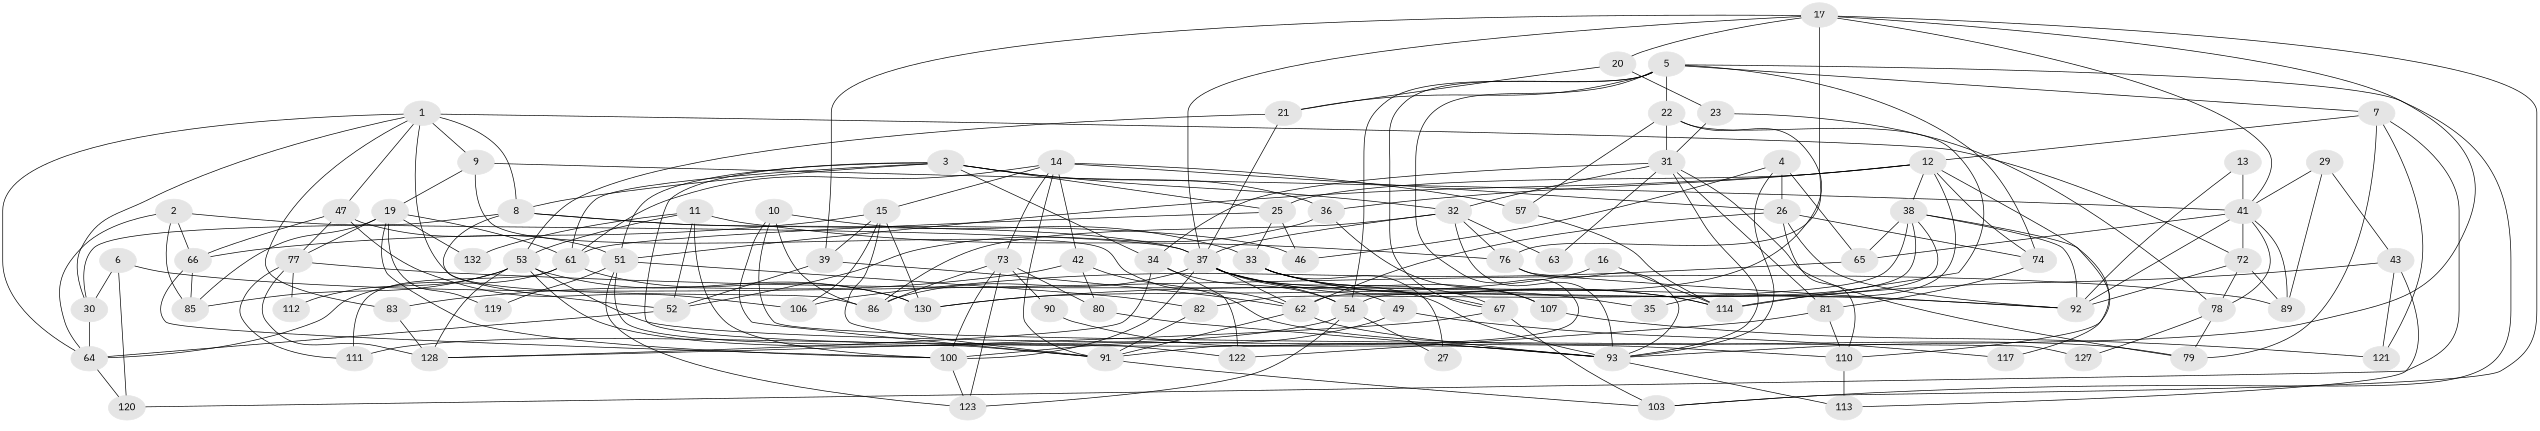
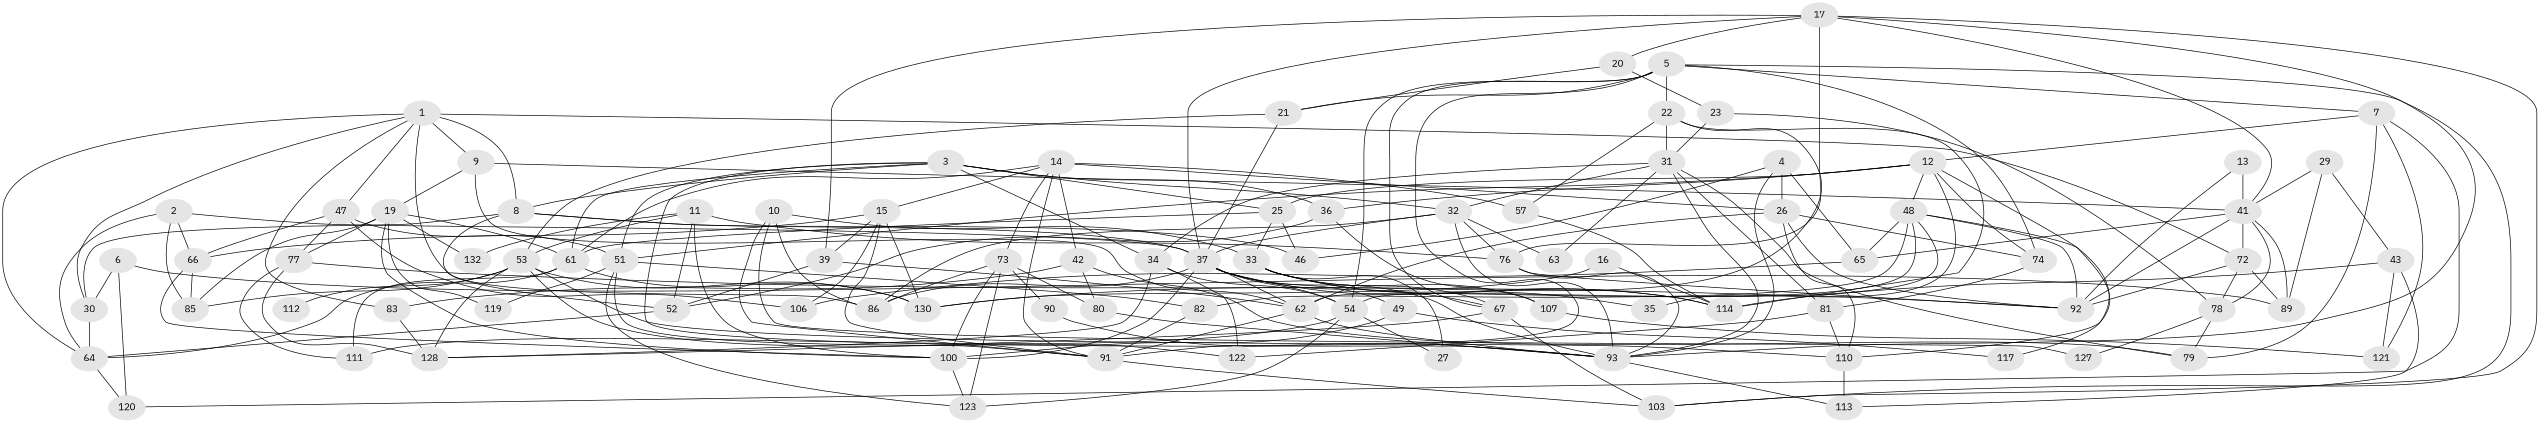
(1909, 211) -> (1909, 211)
(293, 285) -> none
